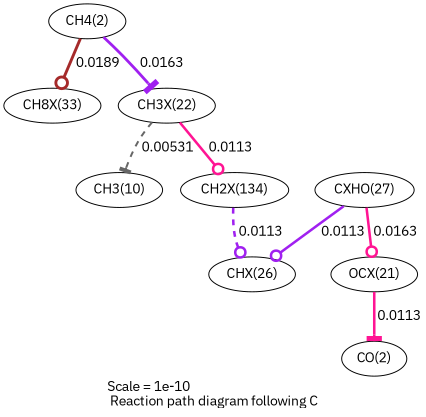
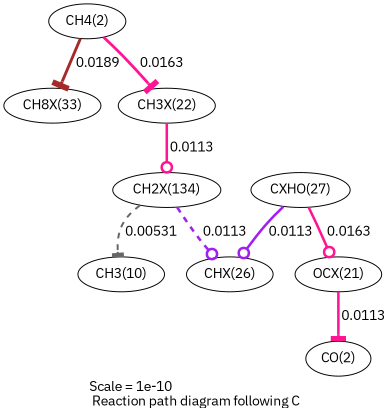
(72, 58) -> (71, 60)
(126, 60) -> (126, 60)
(137, 144) -> (122, 225)
